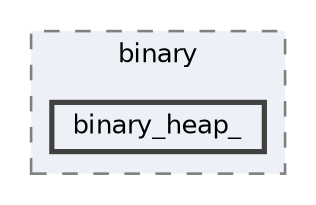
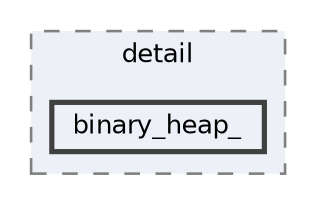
(158, 56) -> (158, 56)
